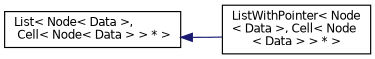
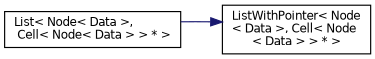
(207, 37) -> (196, 22)
